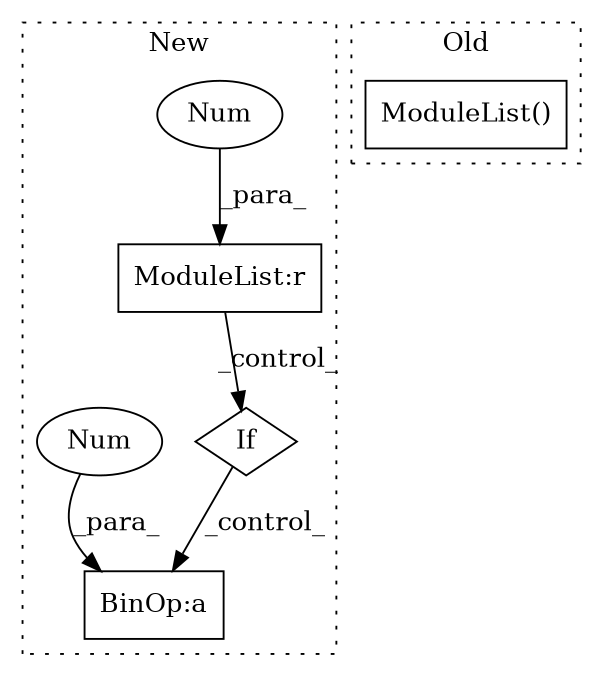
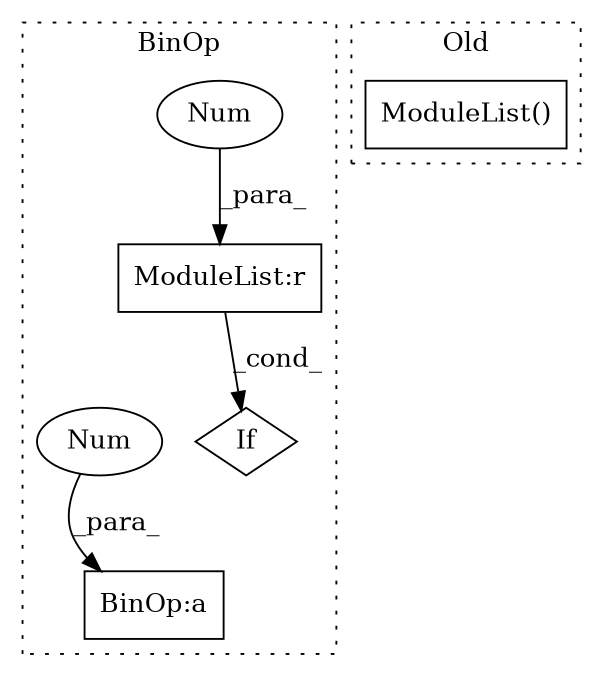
(179, 44) -> (179, 44)
(278, 360) -> (278, 360)
(208, 510) -> none
